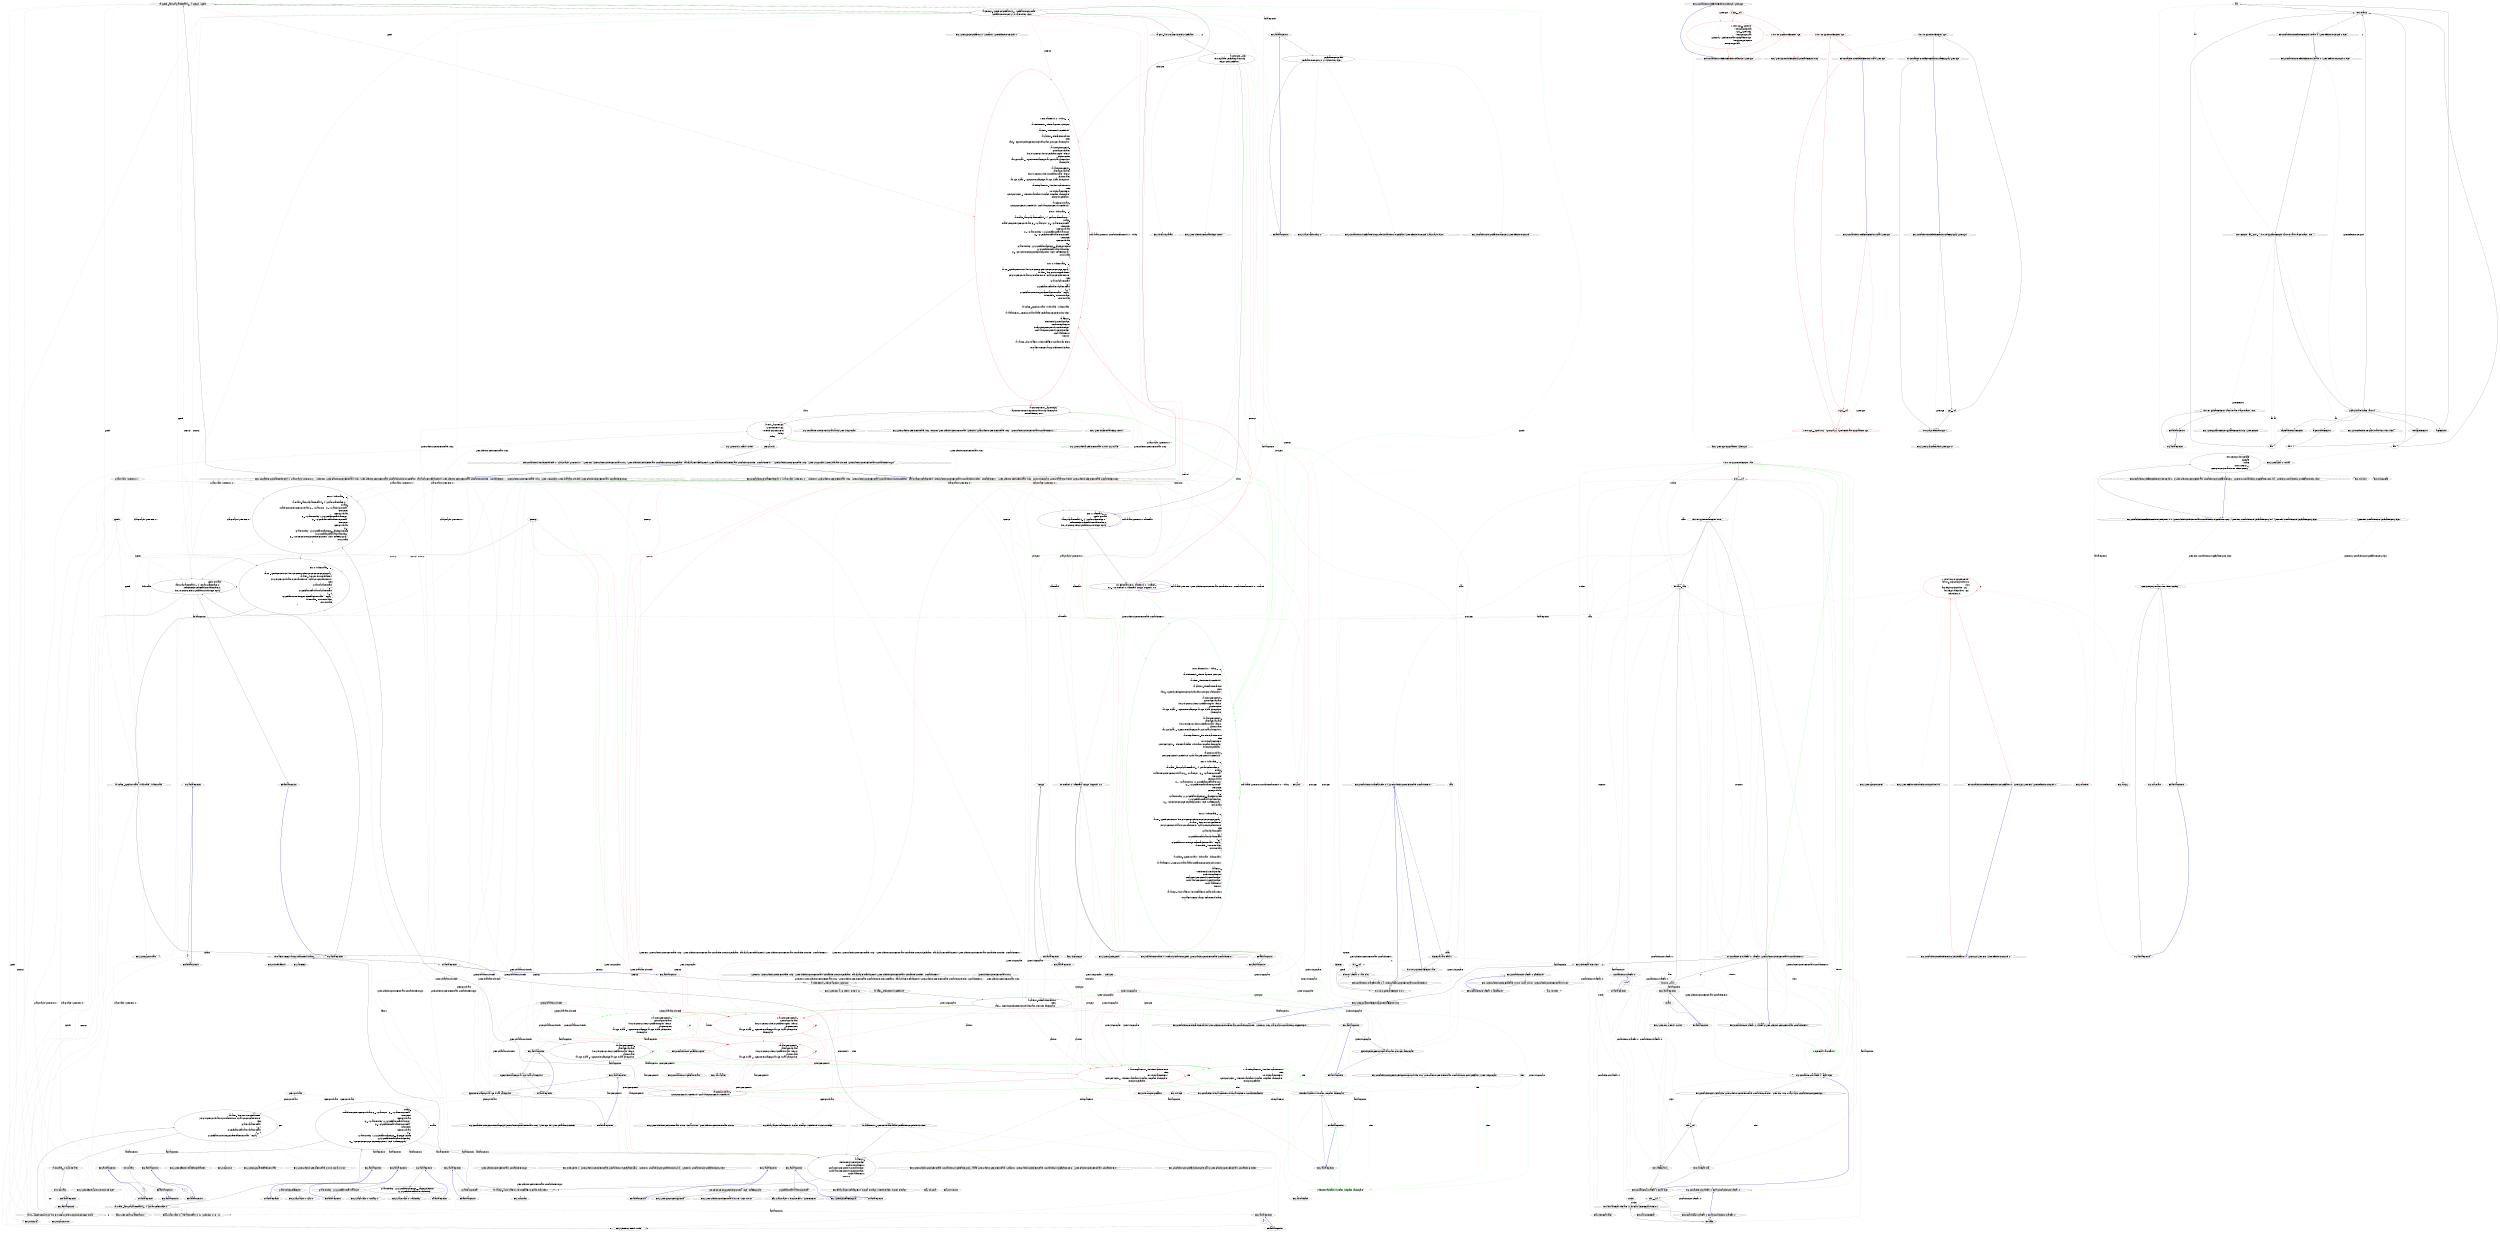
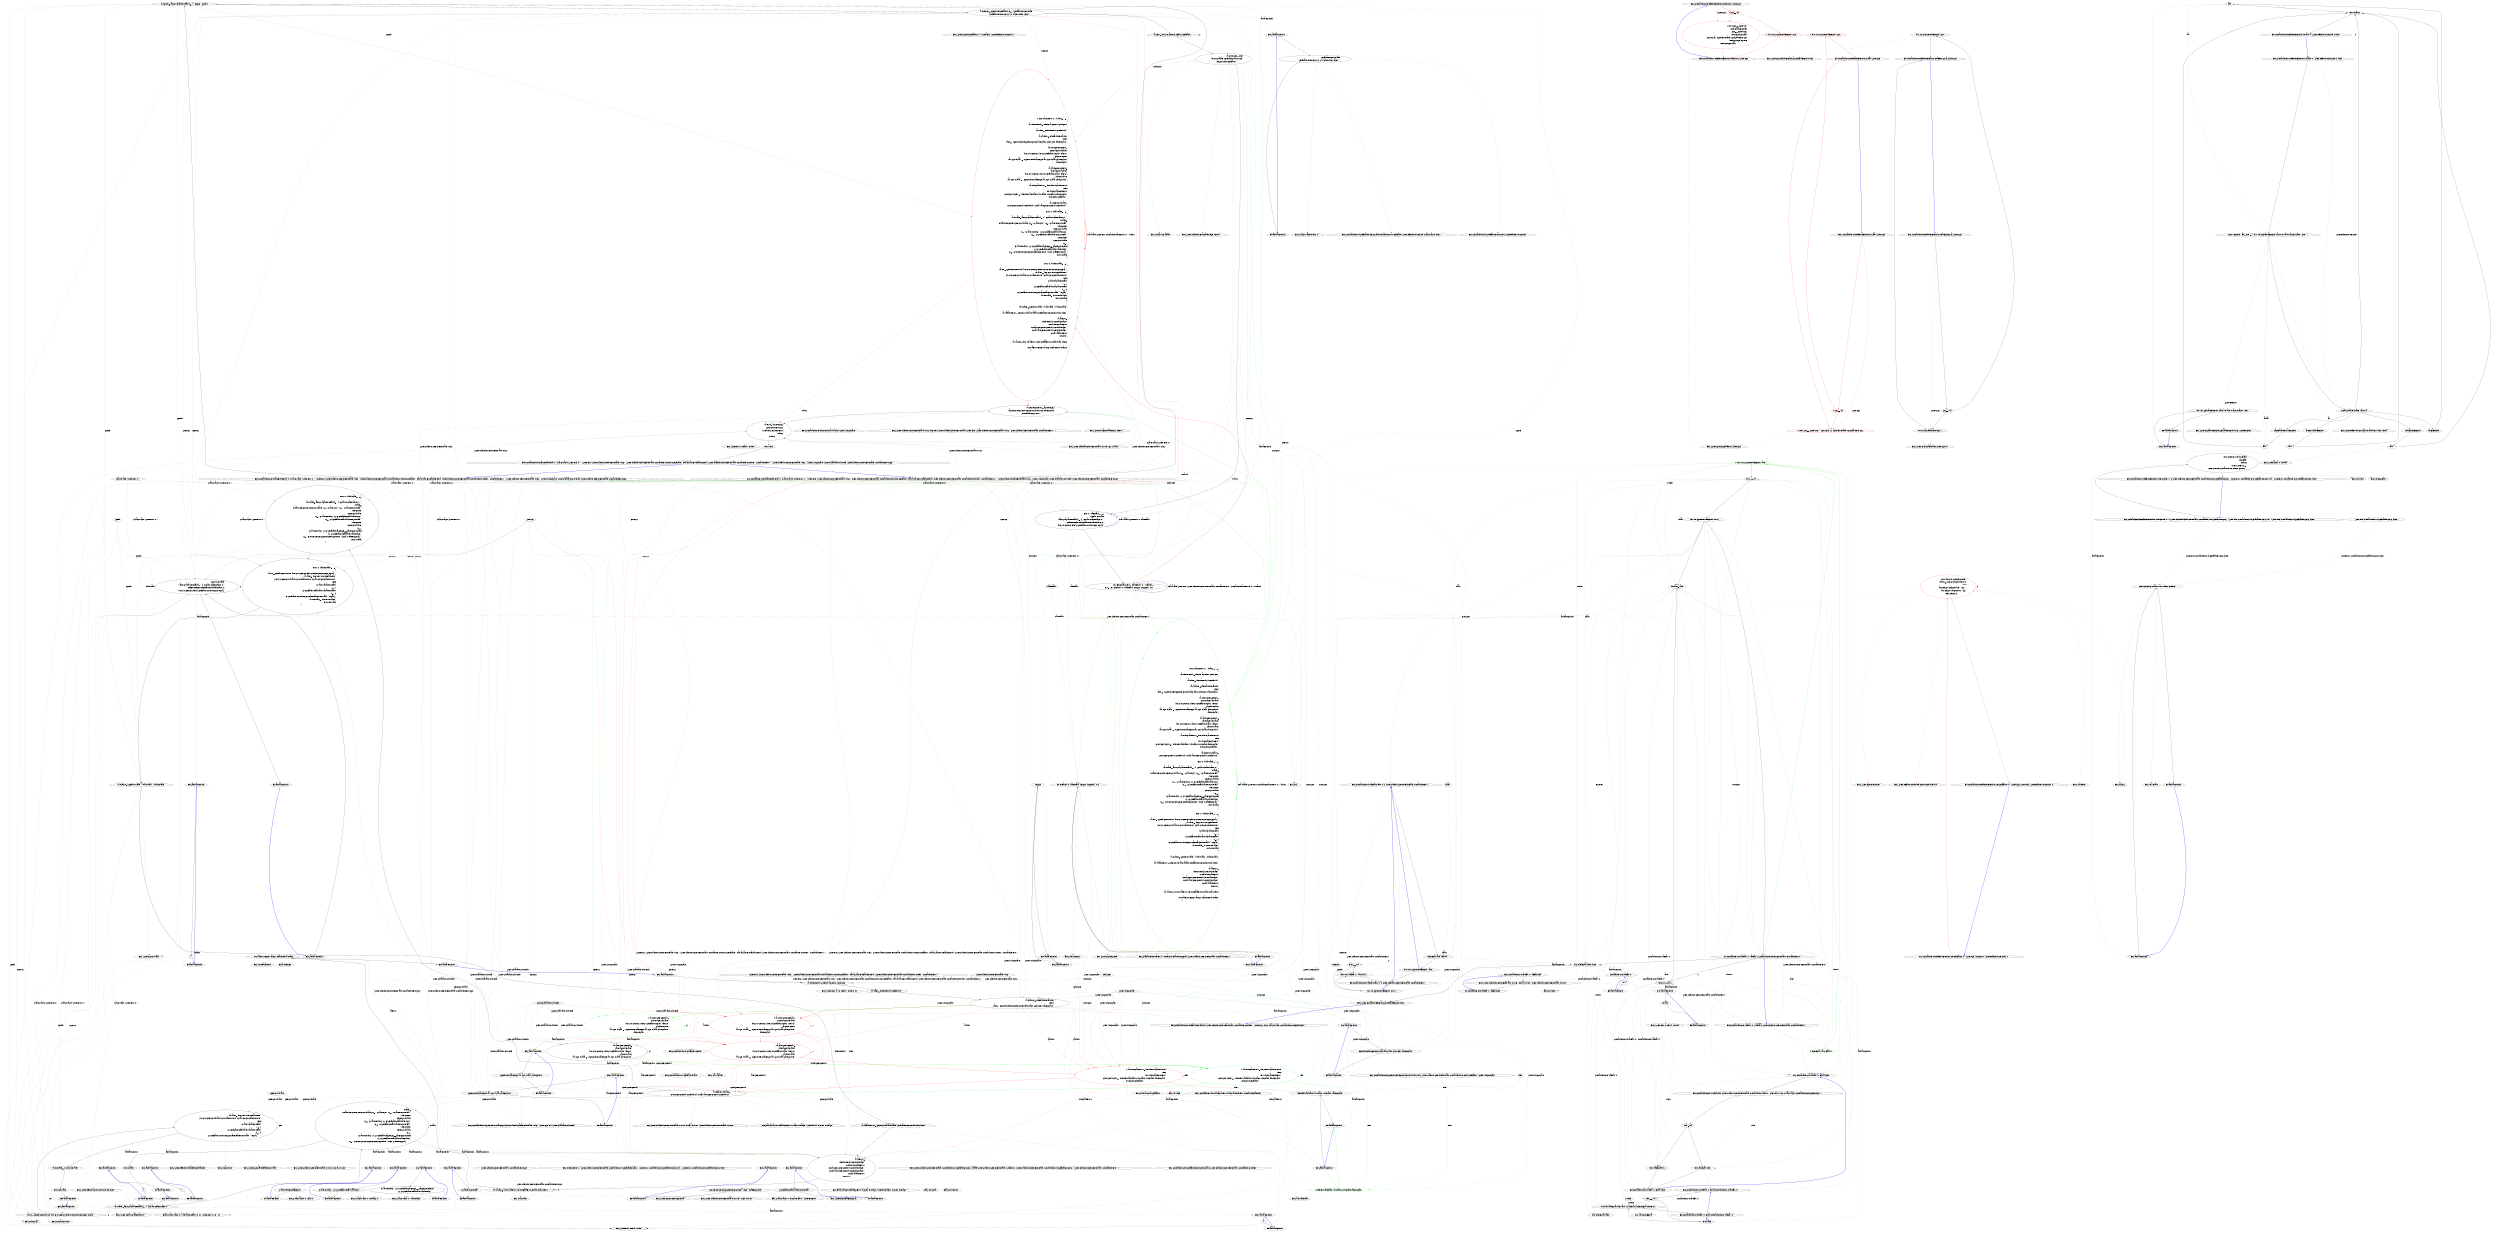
(769, 447) -> (769, 447)
